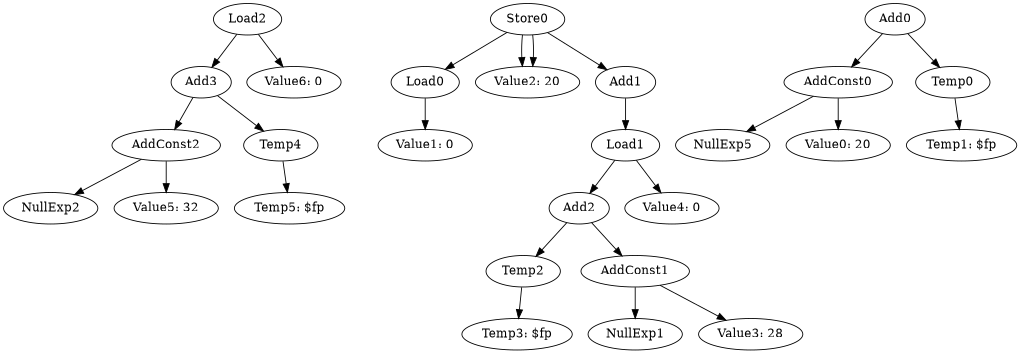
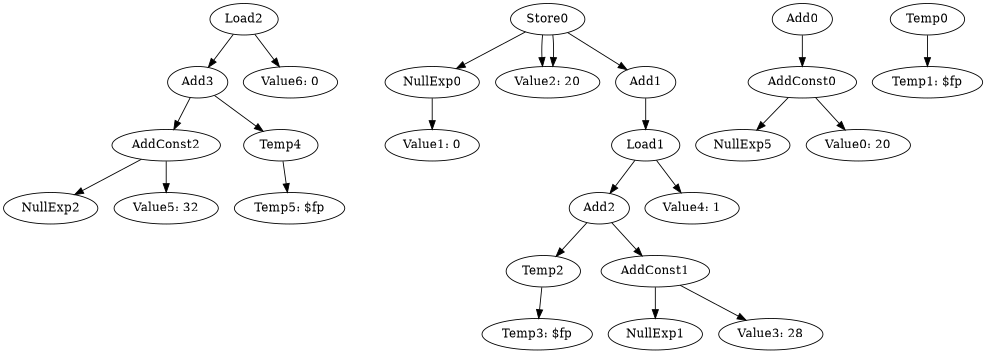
(921, 47) -> none
(425, 82) -> (432, 82)
(672, 208) -> (692, 208)
